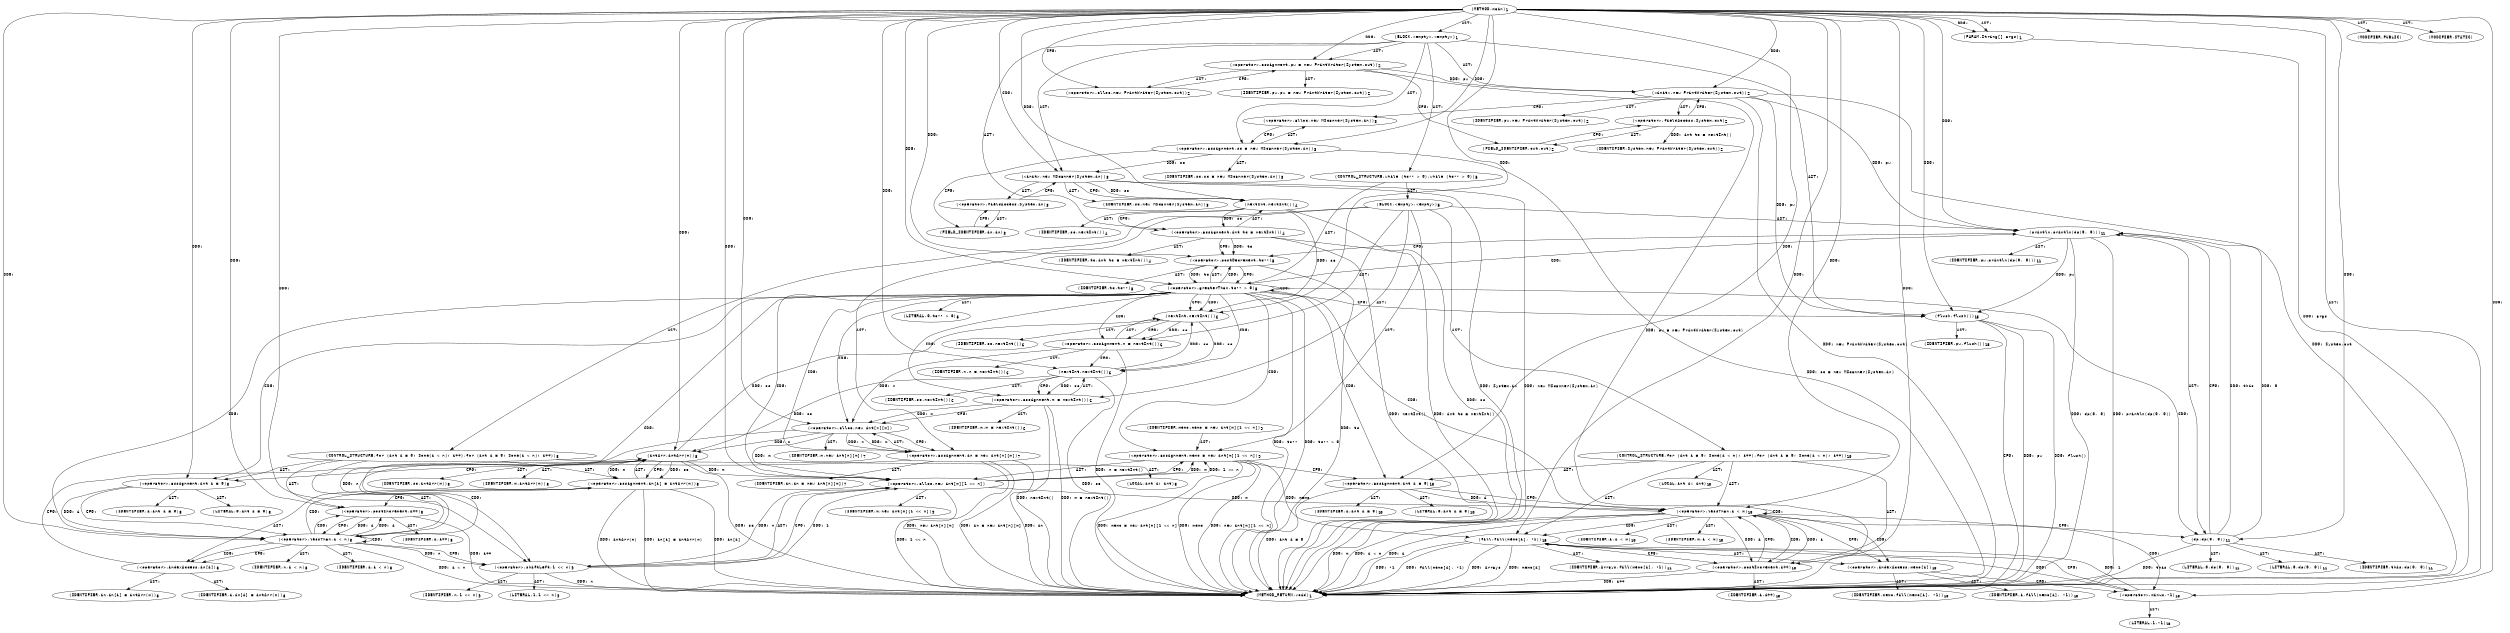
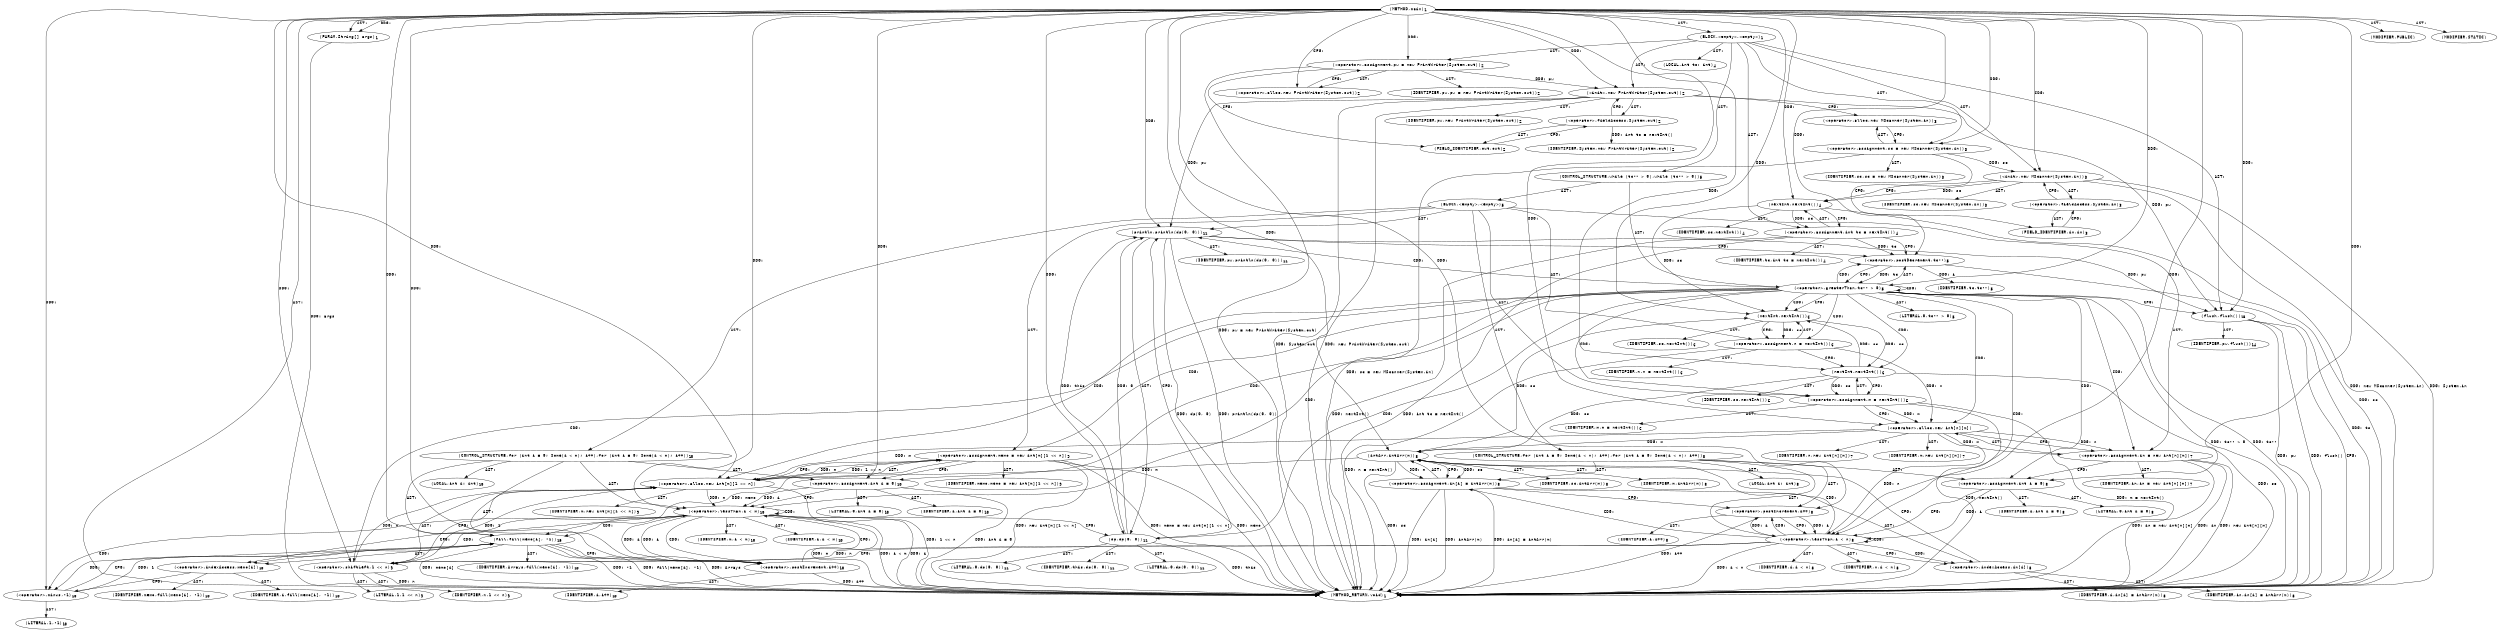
none -> (1689, 65)
(1182, 274) -> (1947, 274)
(1987, 344) -> (2254, 344)
(1200, 440) -> (1003, 468)
none -> (1815, 456)
(1669, 567) -> (576, 567)
